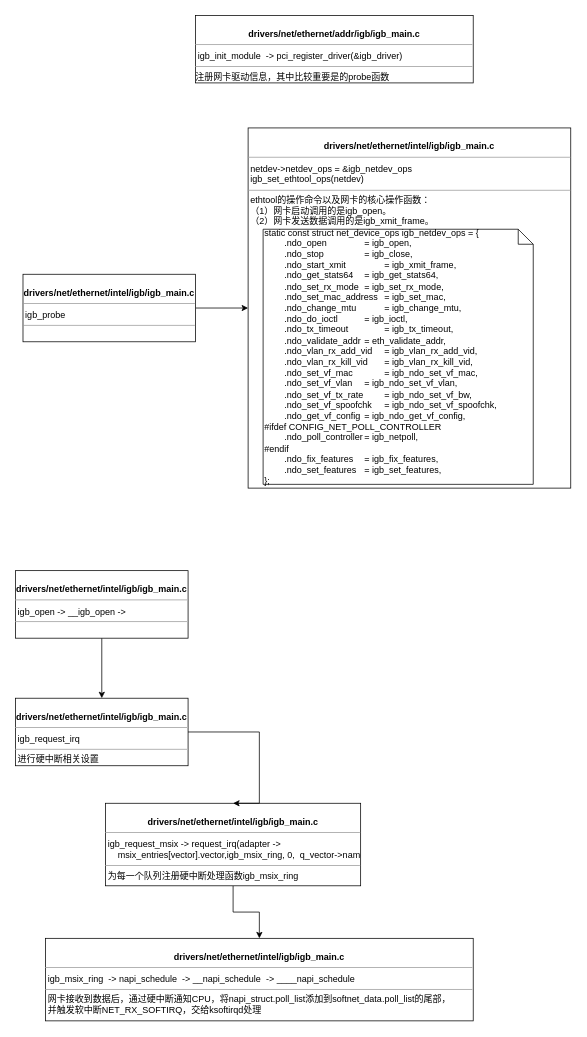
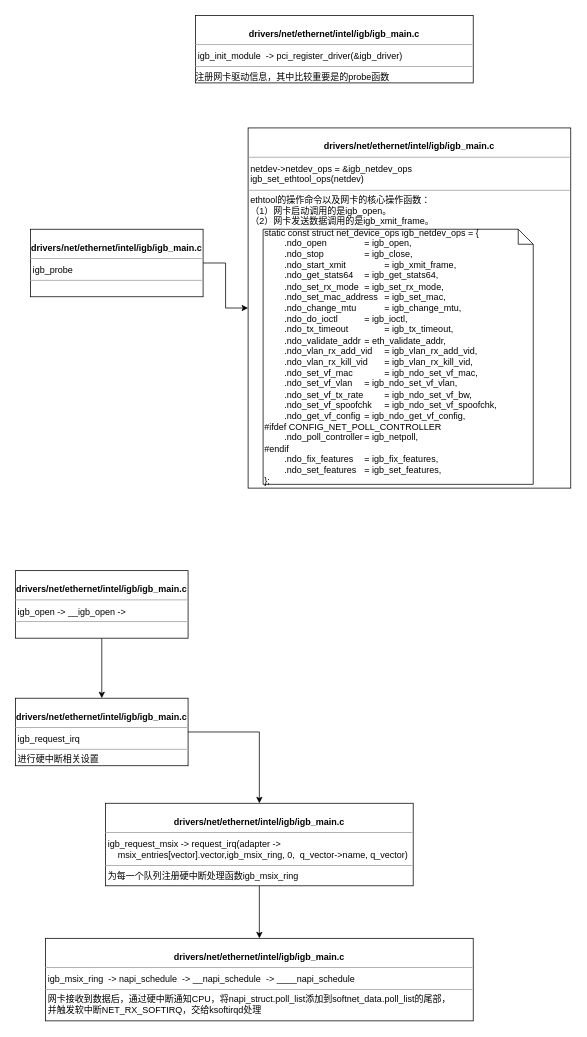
(315, 32) -> (315, 32)
(109, 308) -> (117, 263)
(233, 844) -> (259, 844)
